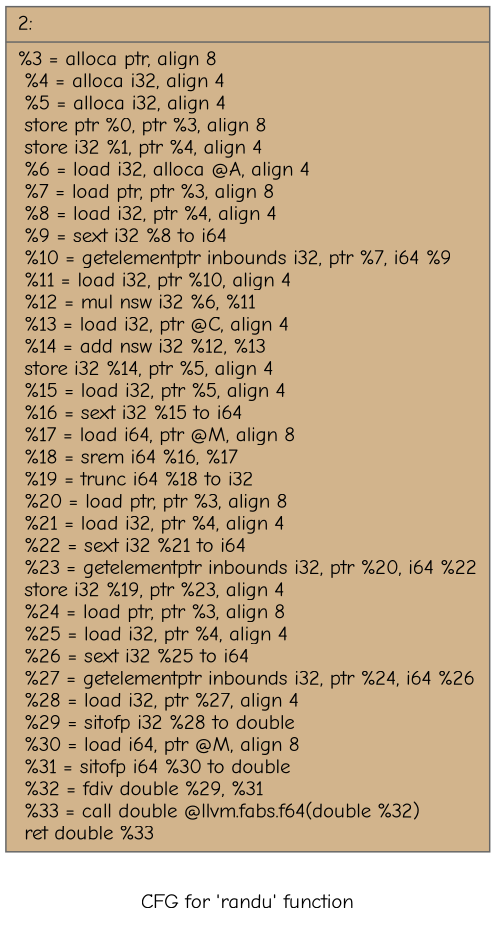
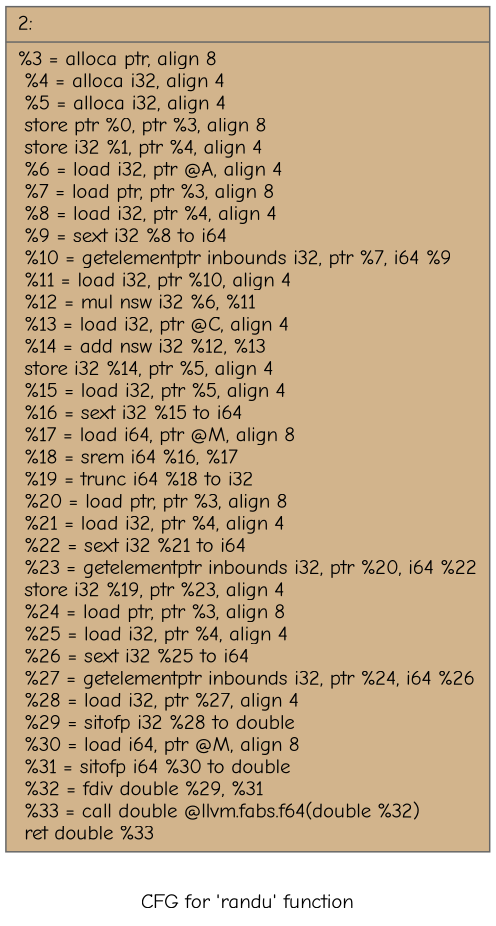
(164, 170) -> (150, 170)
